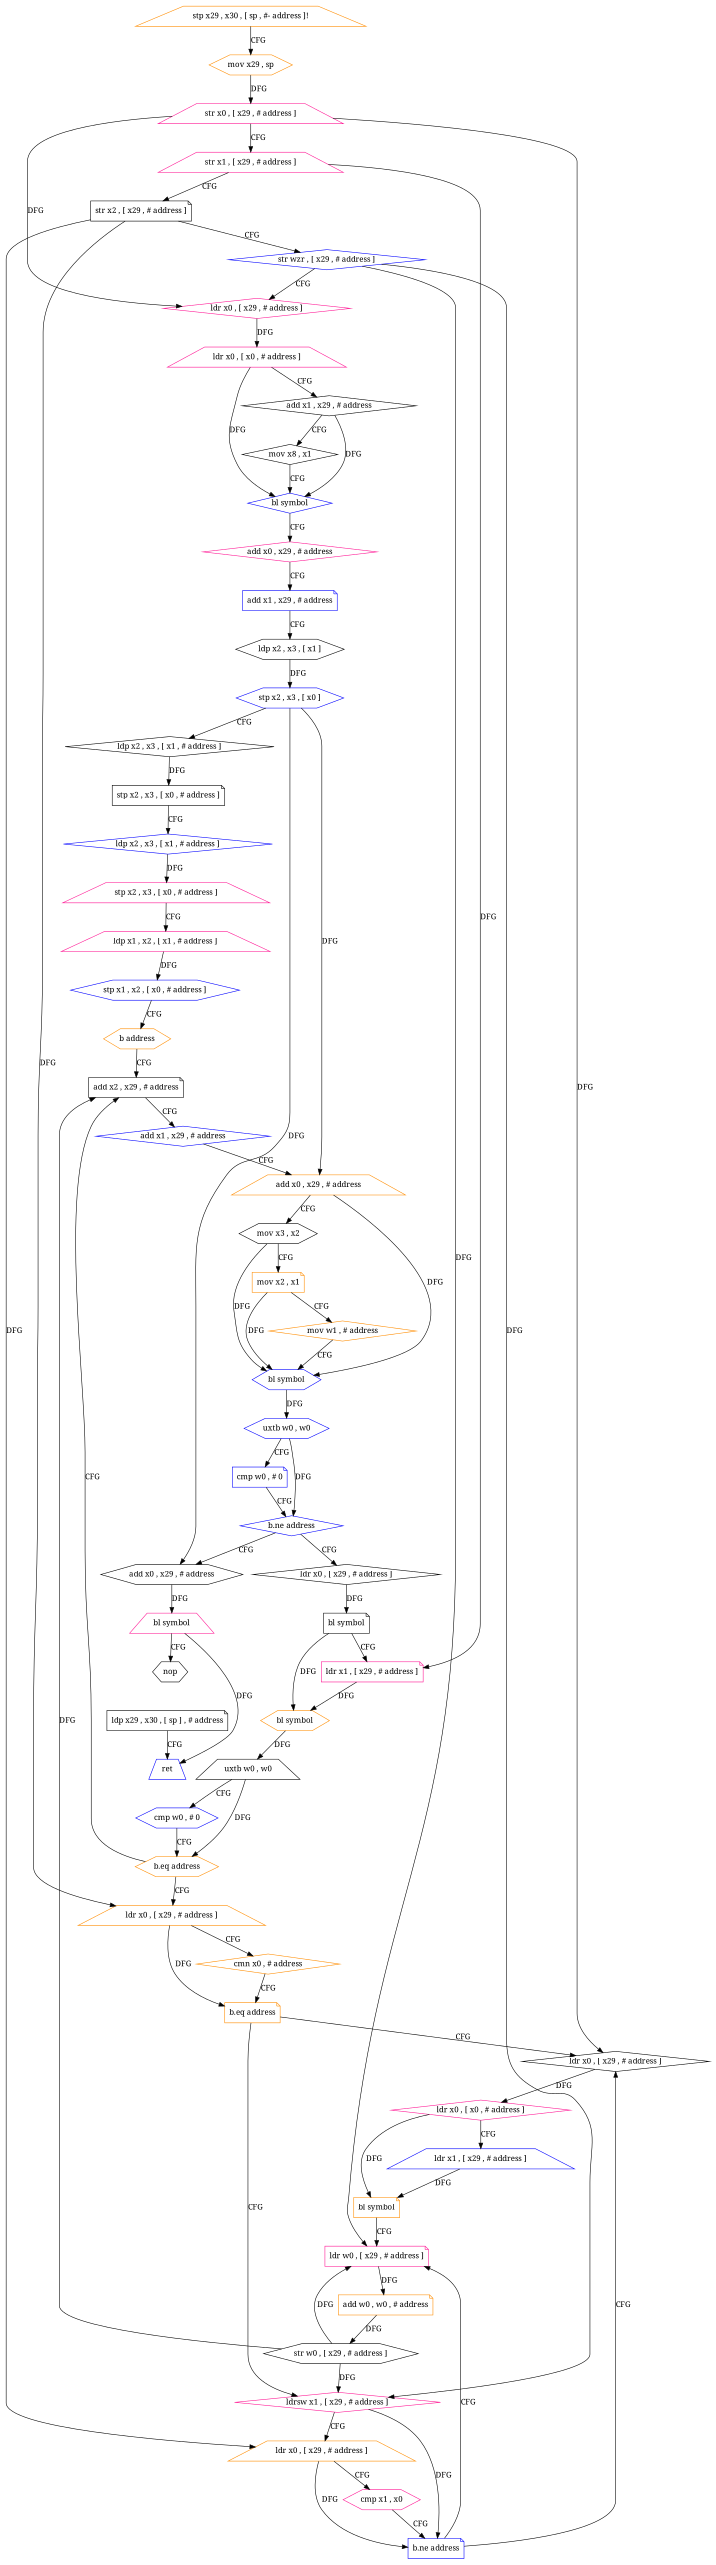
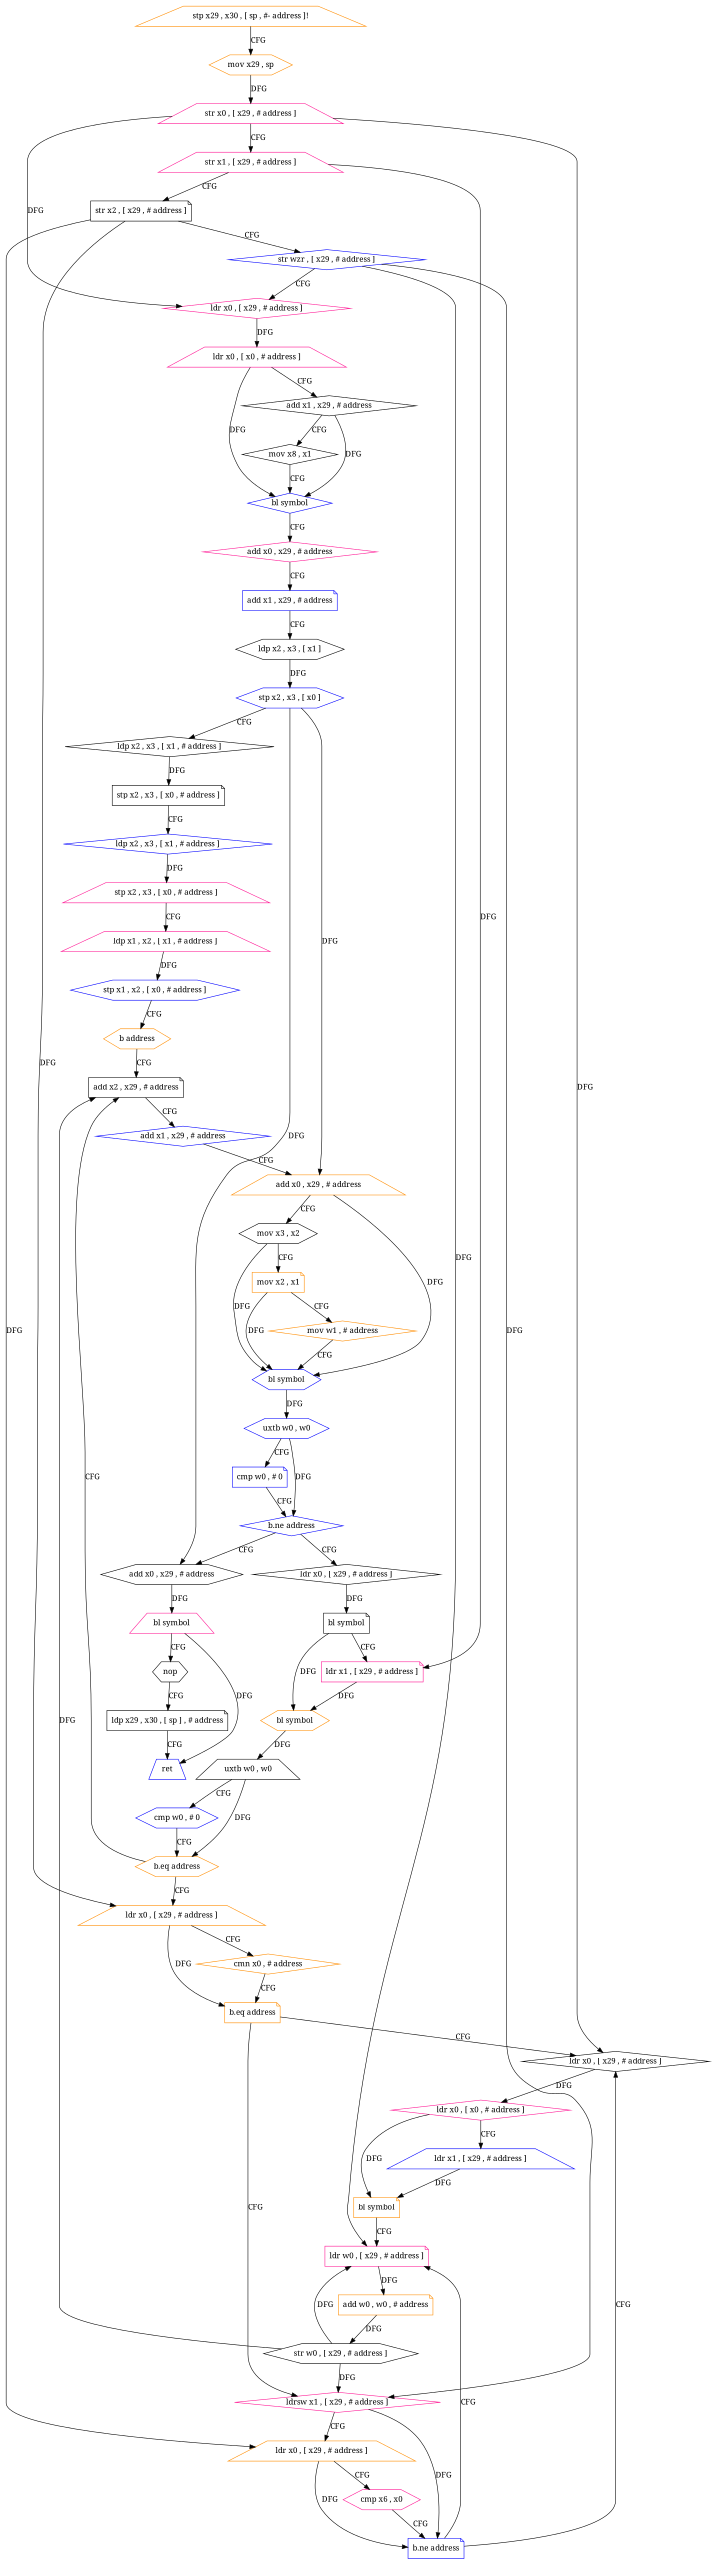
none -> (169, 1693)
(382, 2500) -> (382, 2500)
